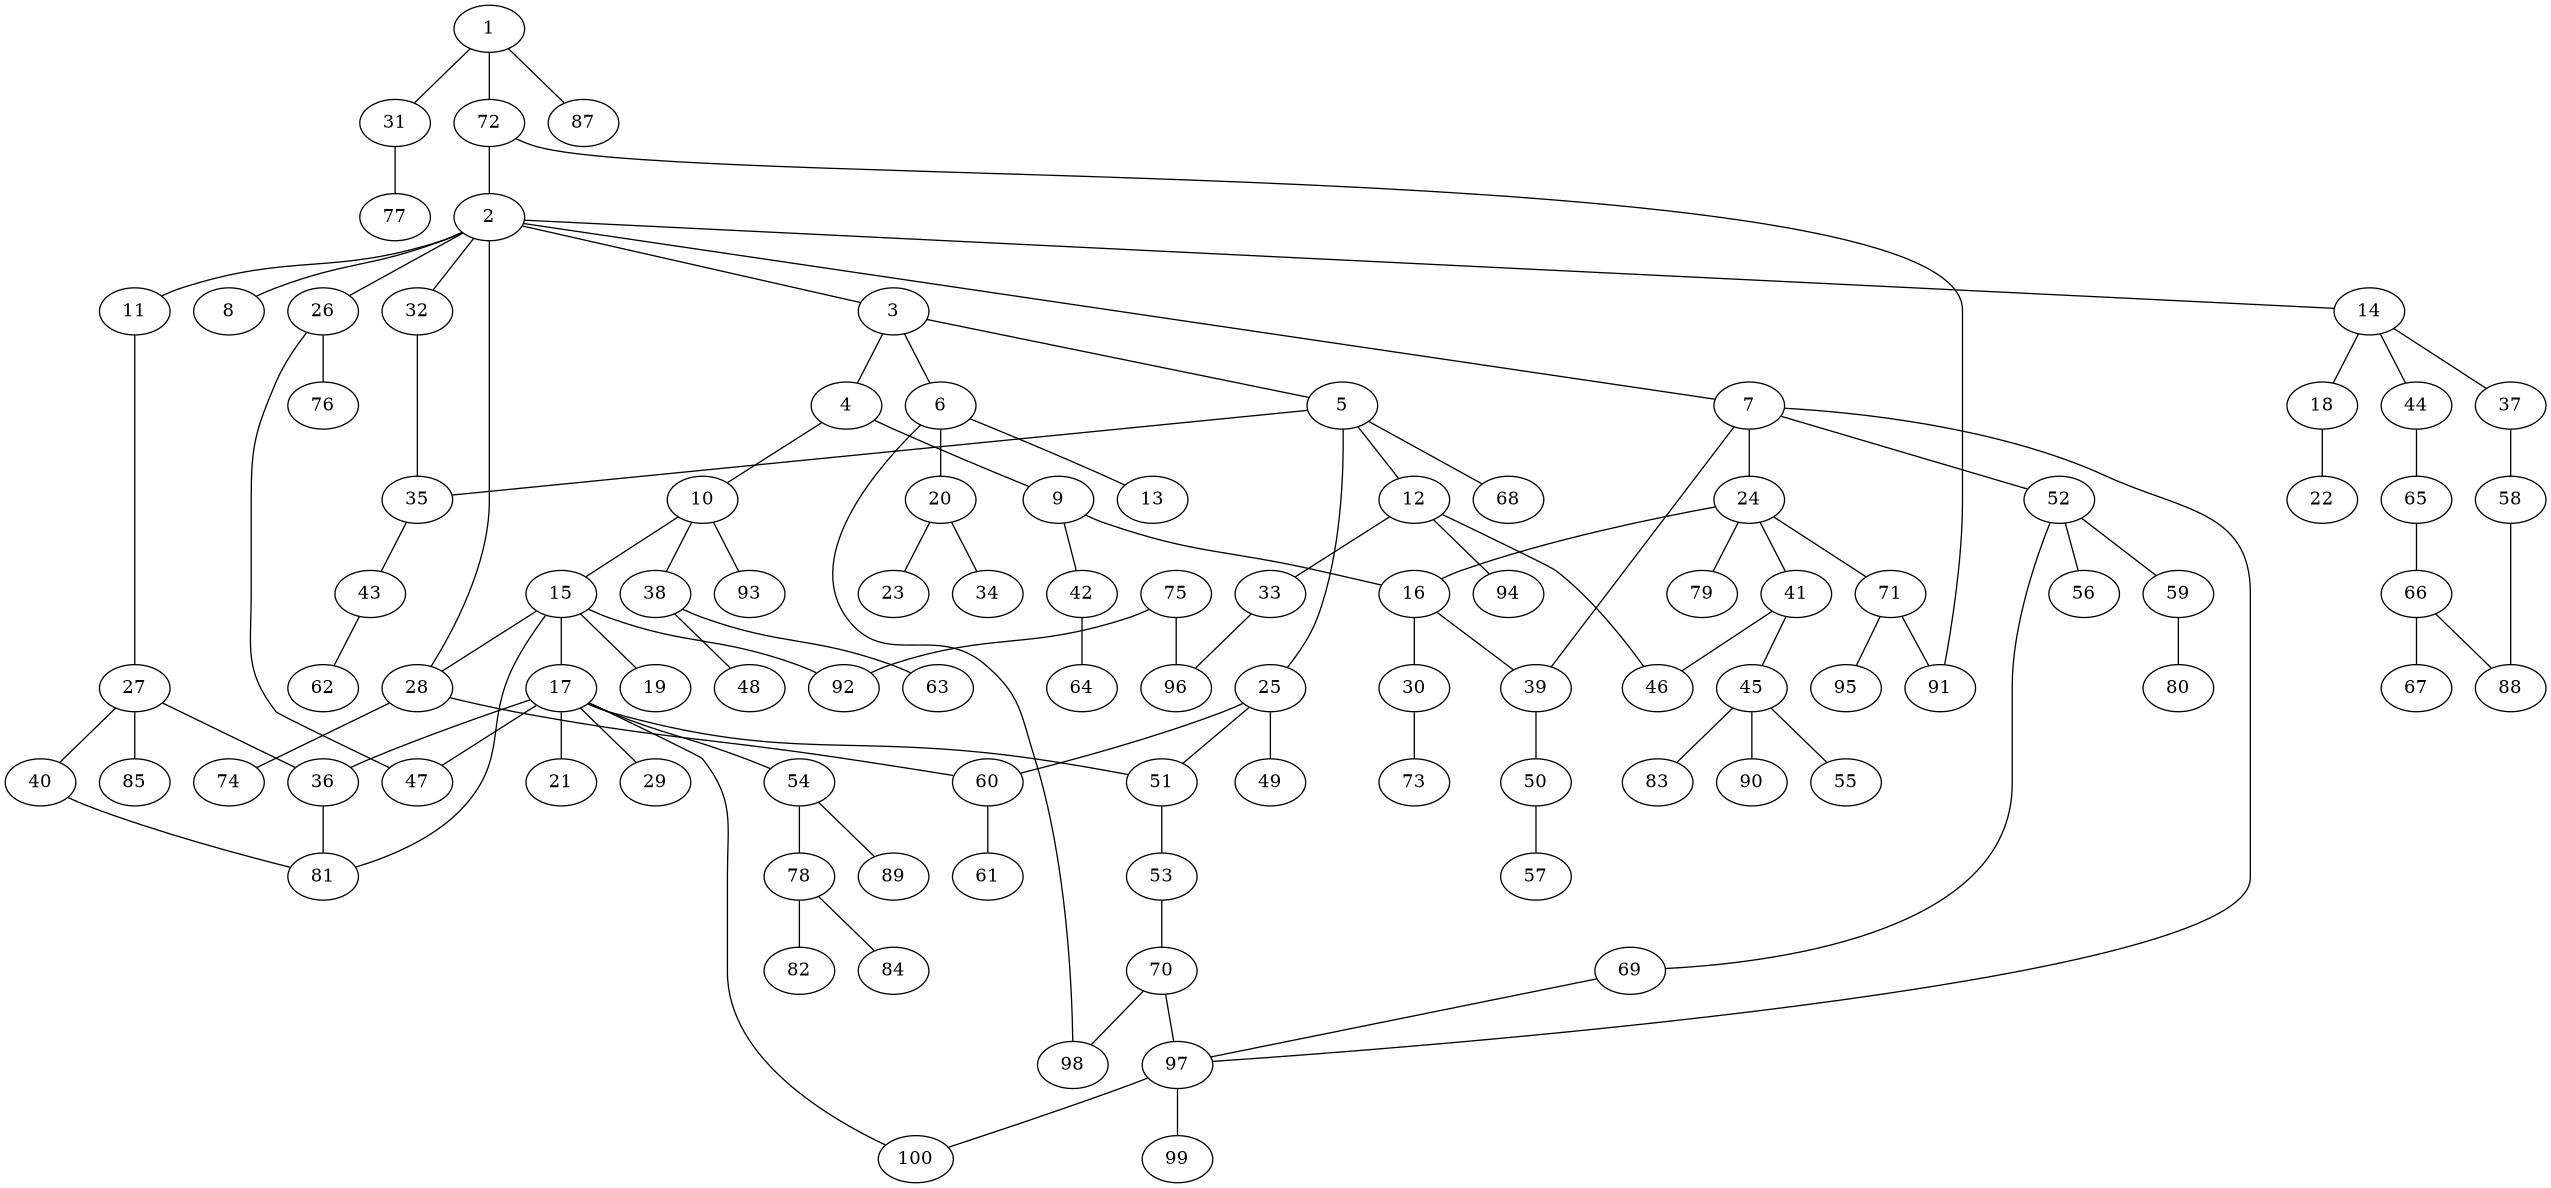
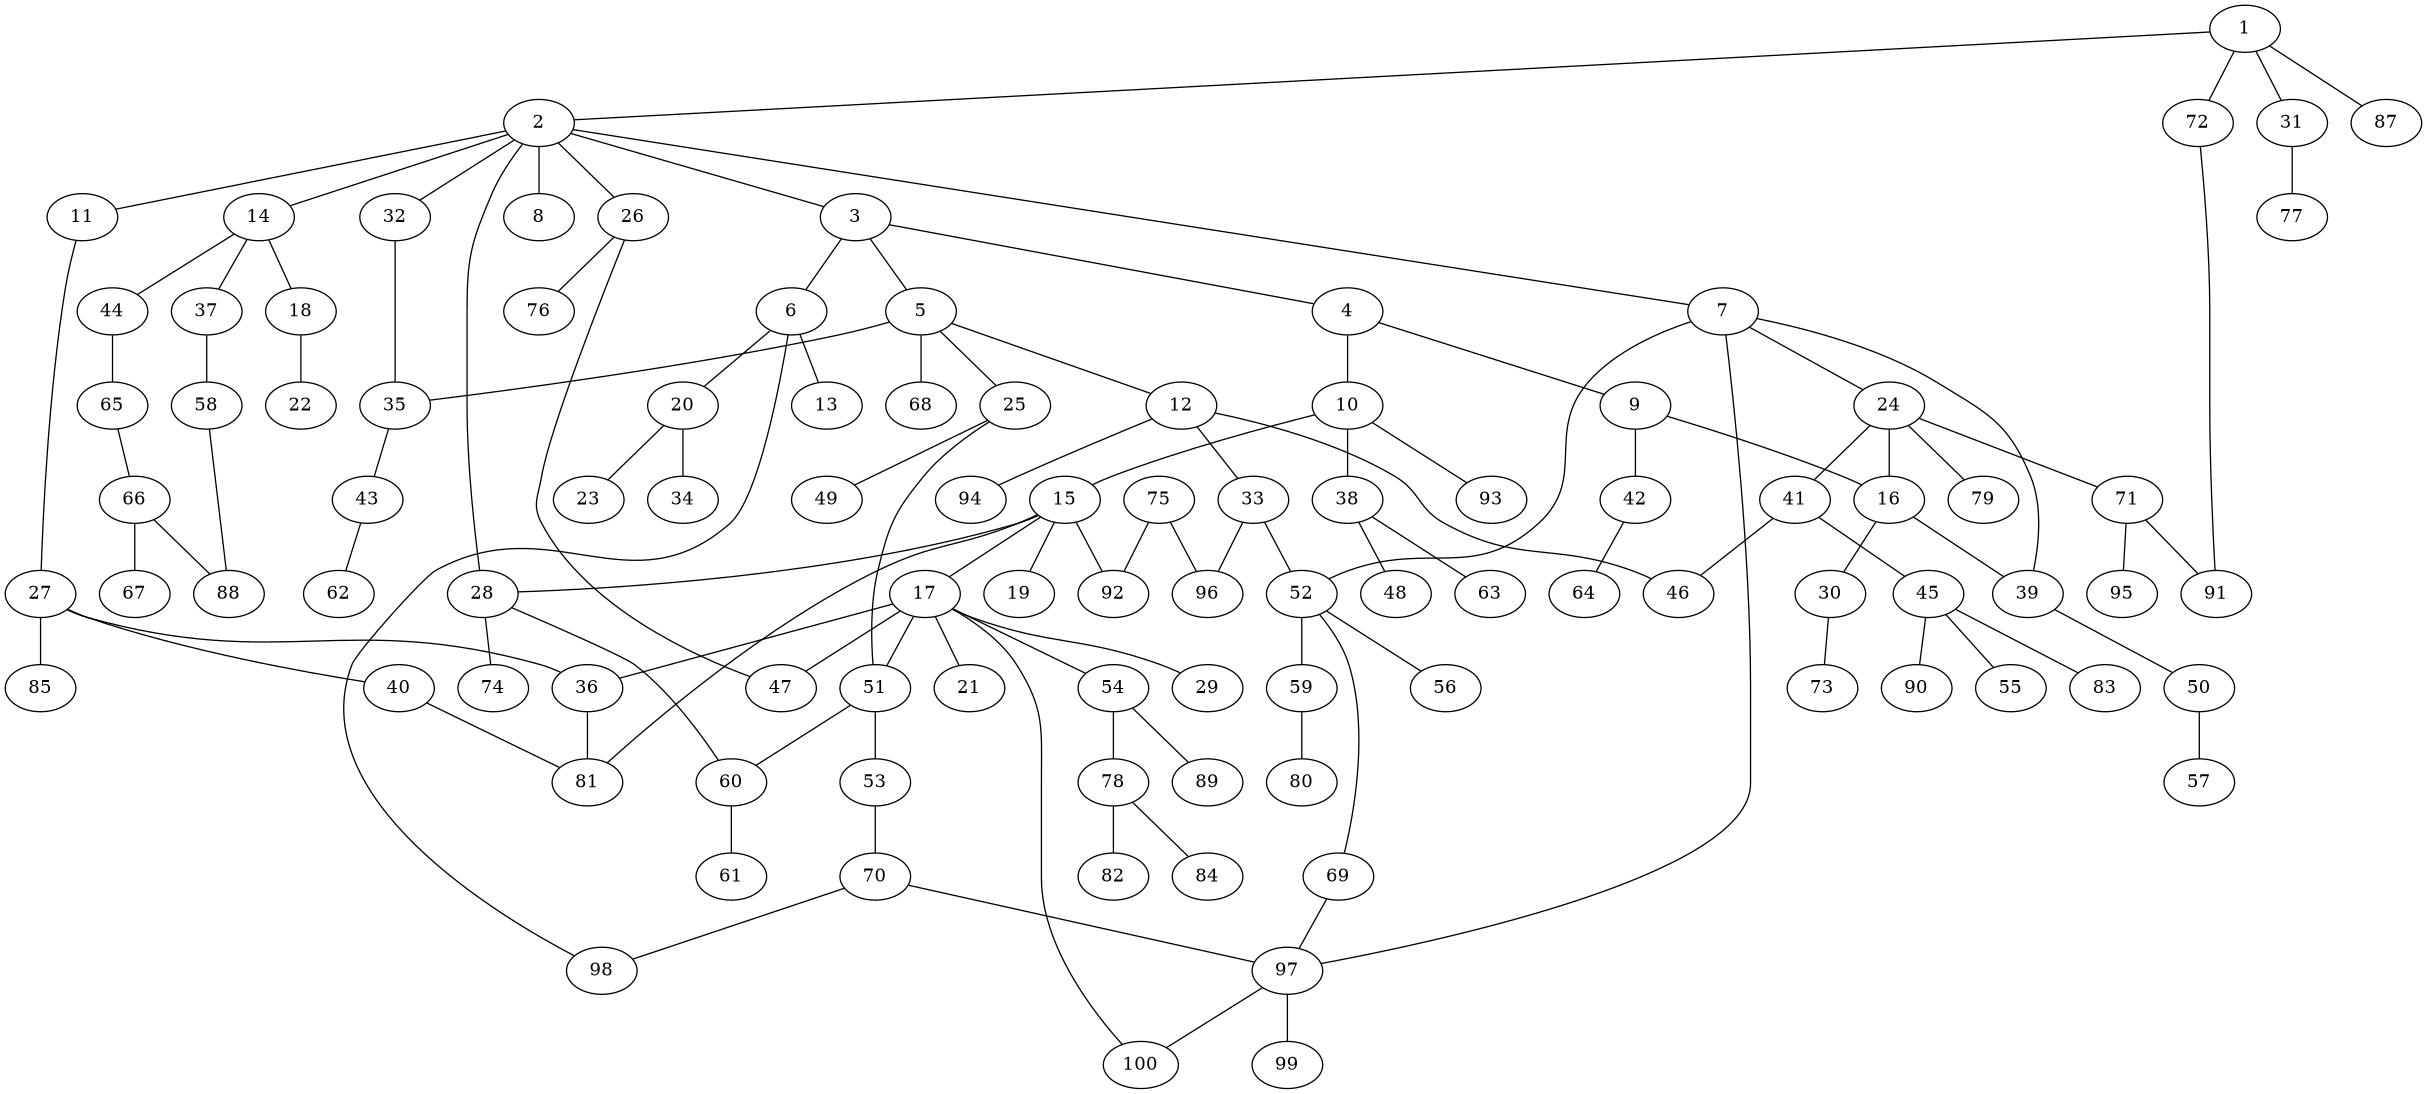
(489, 170) -> (1392, 76)
none -> (1278, 547)
(1133, 742) -> (803, 735)
